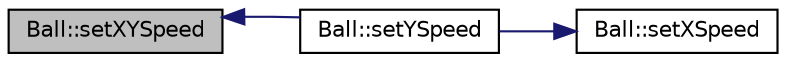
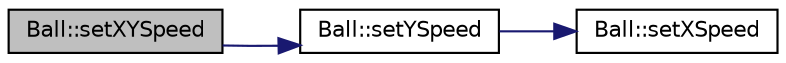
(272, 17) -> (250, 46)
